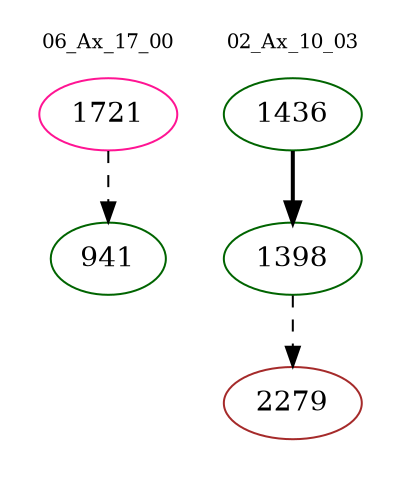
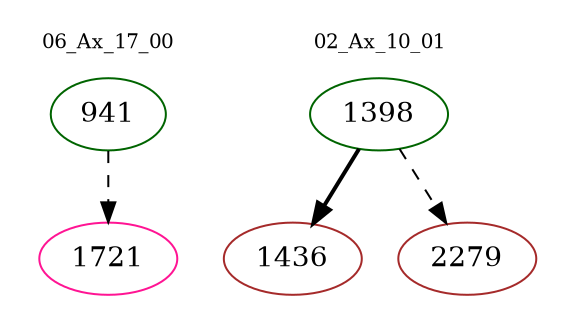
(293, 43) -> (380, 43)
(293, 114) -> (293, 259)
(108, 177) -> (108, 177)
(293, 177) -> (342, 177)
